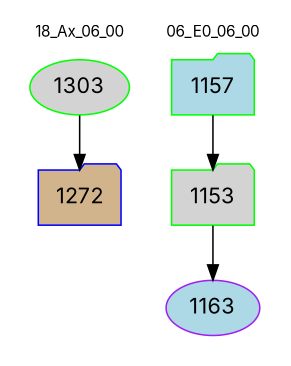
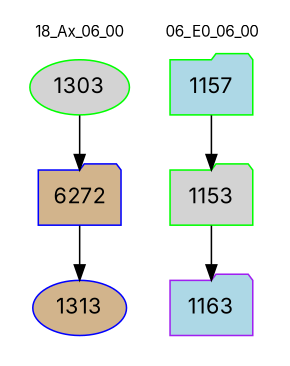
(80, 198) -> (80, 198)
none -> (80, 308)
(213, 308) -> (211, 308)
